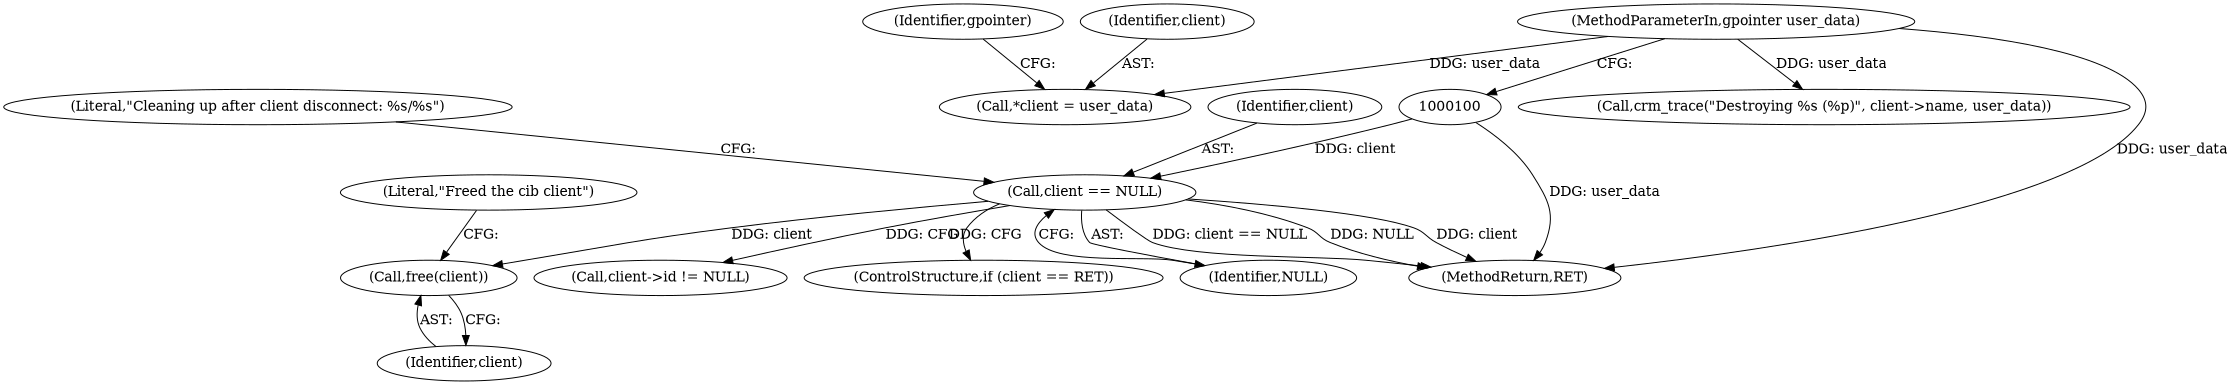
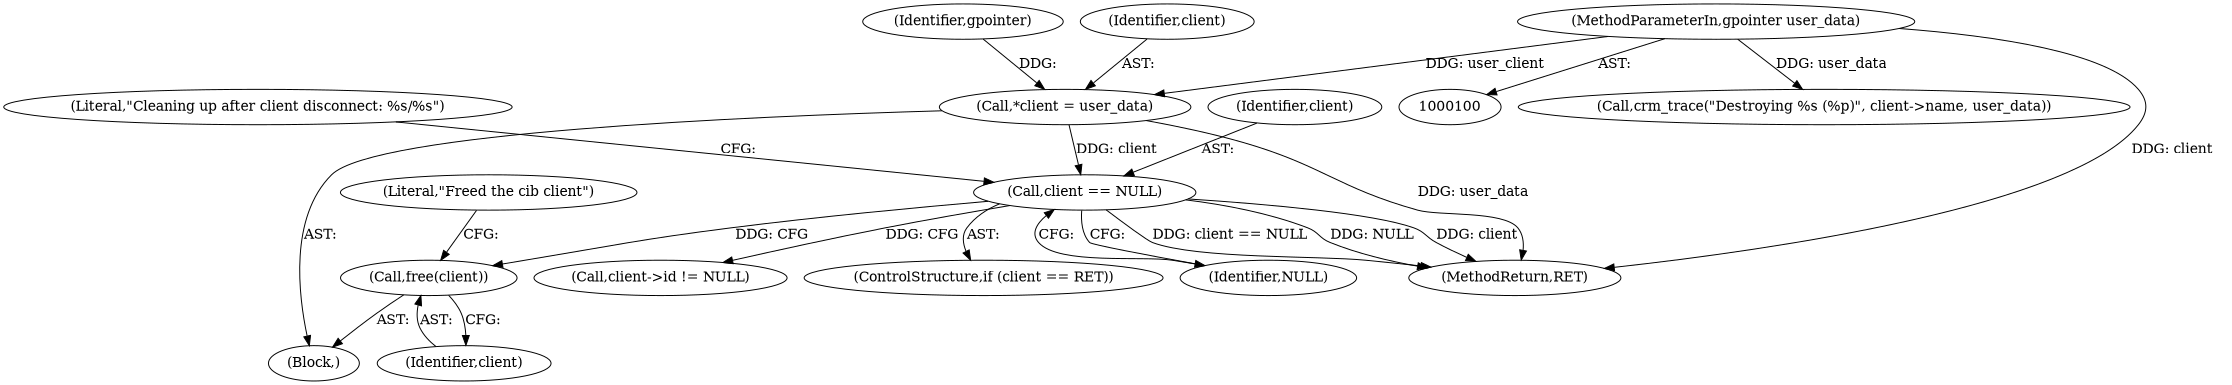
(1040, 64) -> (1040, 64)
(1485, 64) -> (1485, 64)
(1617, 64) -> (1617, 64)
(1287, 149) -> (1074, 145)
(2172, 150) -> (2172, 150)
(1534, 177) -> (1343, 182)
(772, 235) -> (772, 235)
(986, 235) -> (986, 235)
(1110, 235) -> (1110, 235)
none -> (314, 363)
